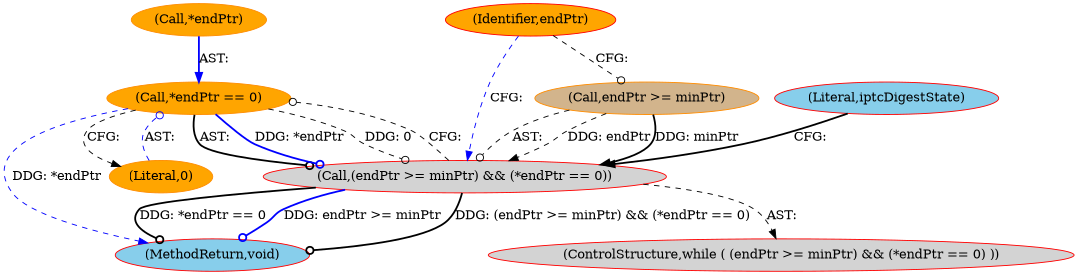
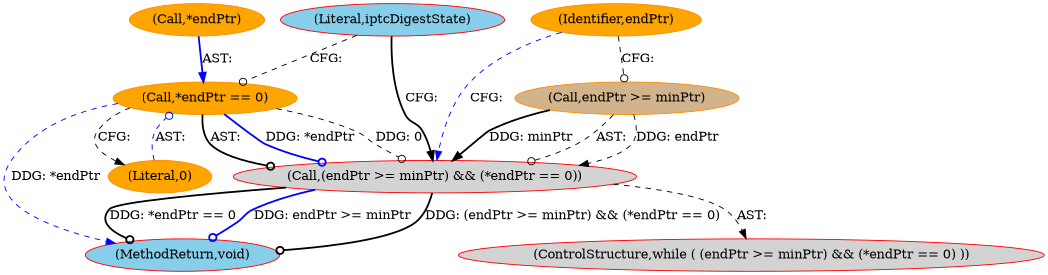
(531, 20) -> (616, 20)
(378, 118) -> (302, 58)
